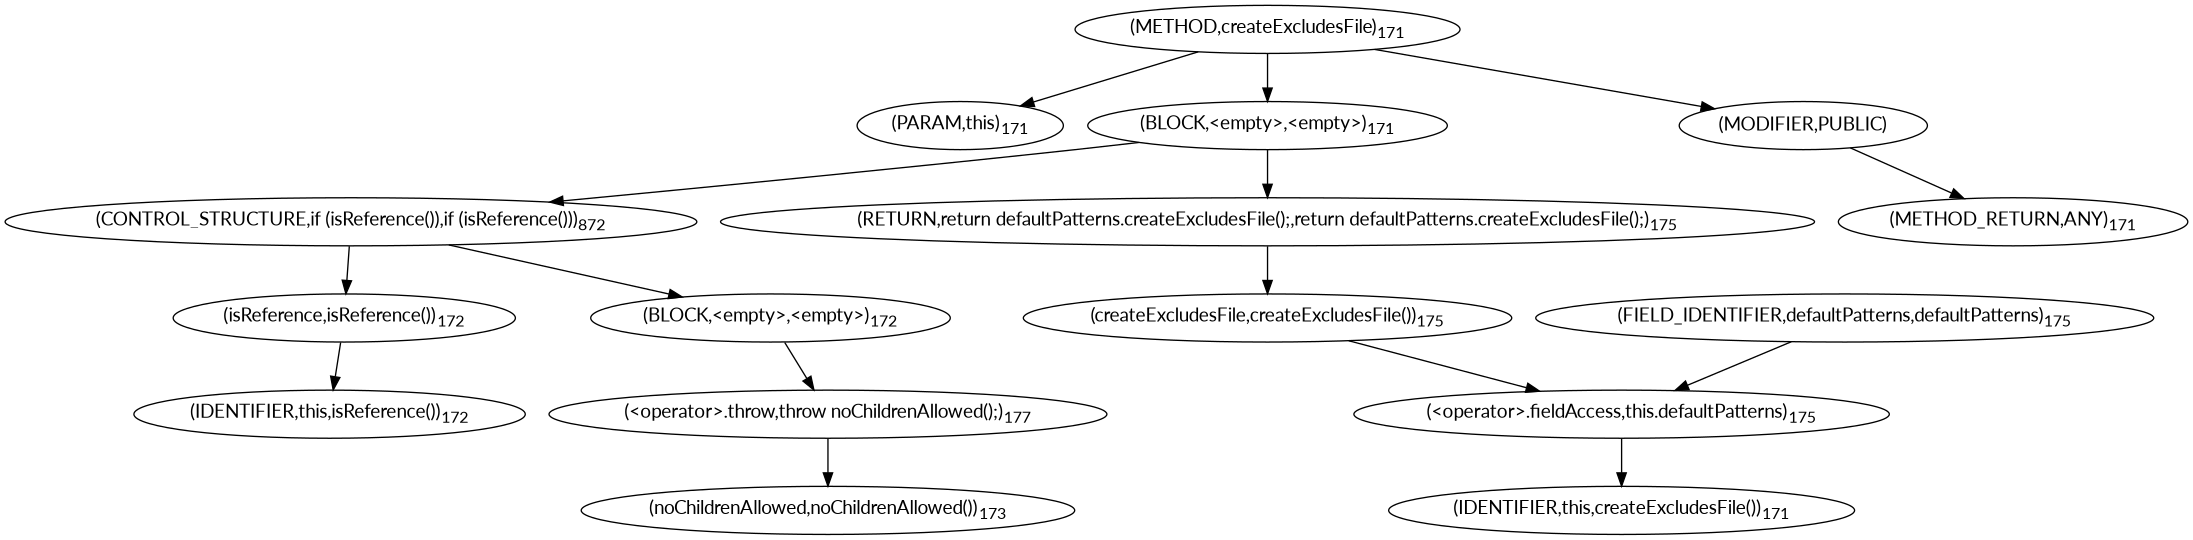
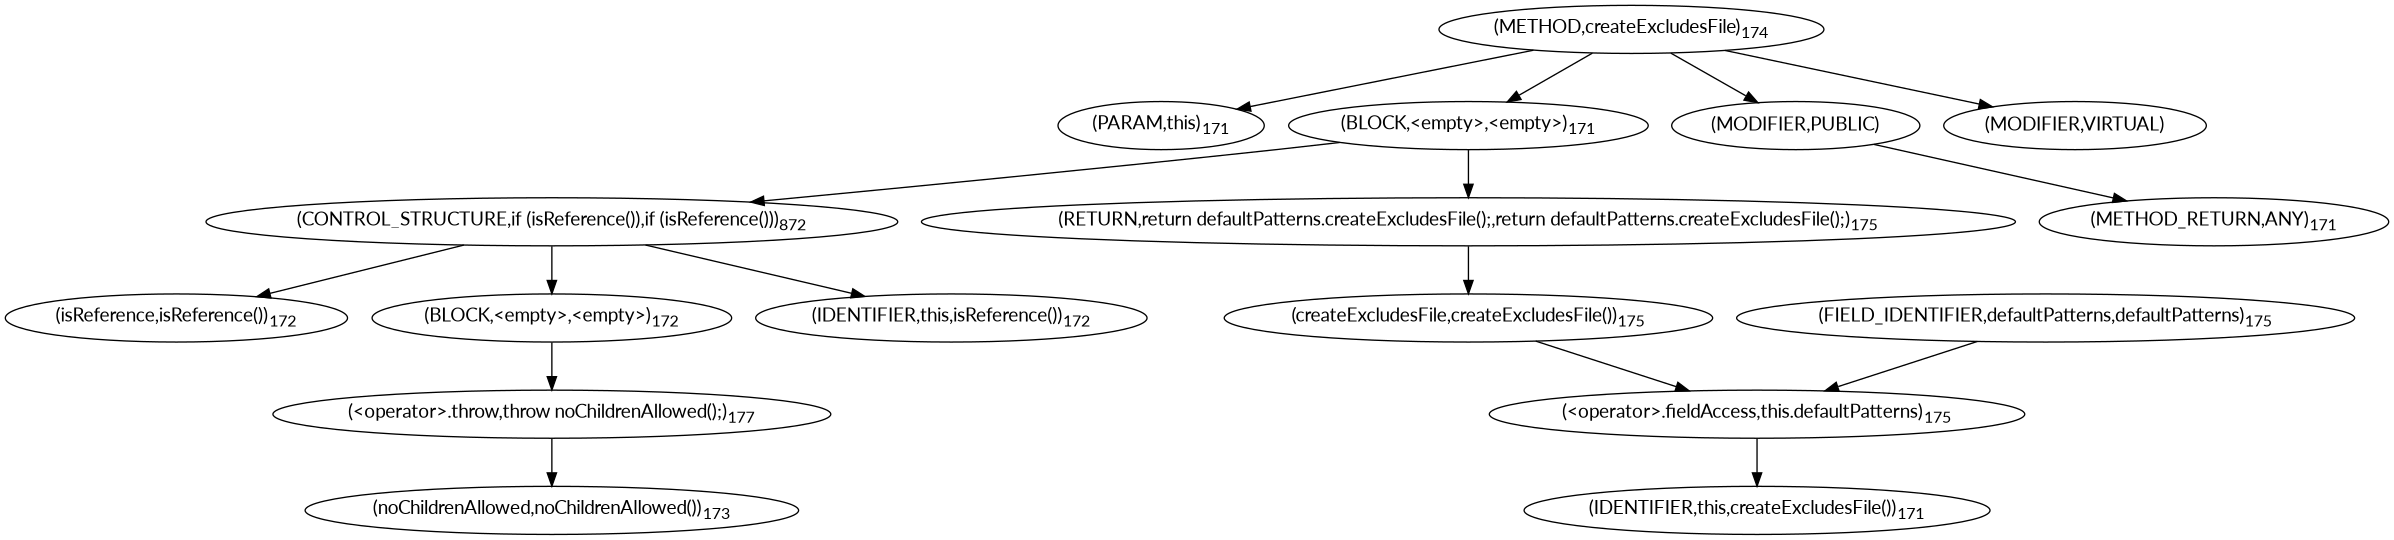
(1391, 27) -> (1755, 27)
none -> (2075, 126)
(338, 360) -> (749, 269)
